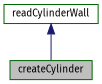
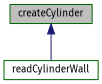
(51, 47) -> (51, 47)
